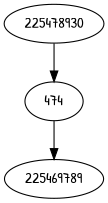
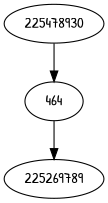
(54, 101) -> (54, 101)
(54, 179) -> (54, 179)
